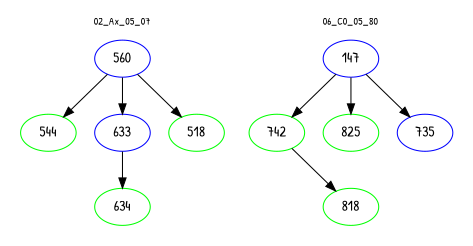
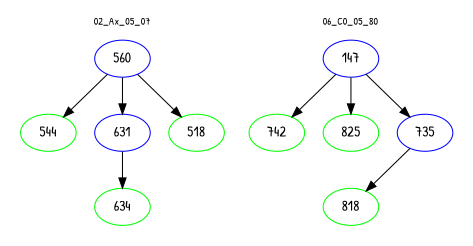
(122, 133) -> (122, 133)
(310, 166) -> (392, 166)
